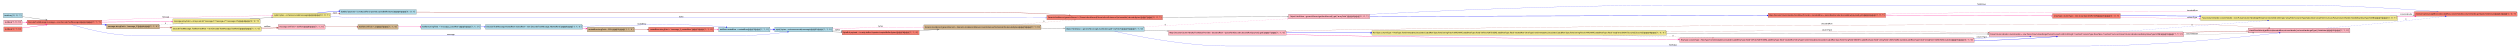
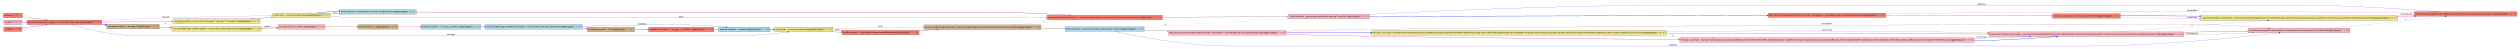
(13, 15) -> (13, 15)
(804, 30) -> (804, 30)
